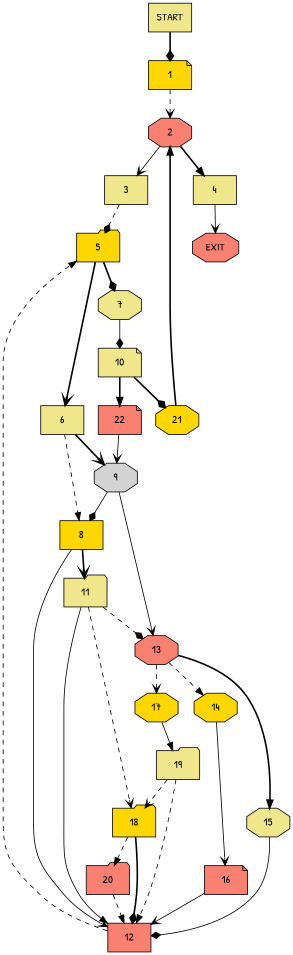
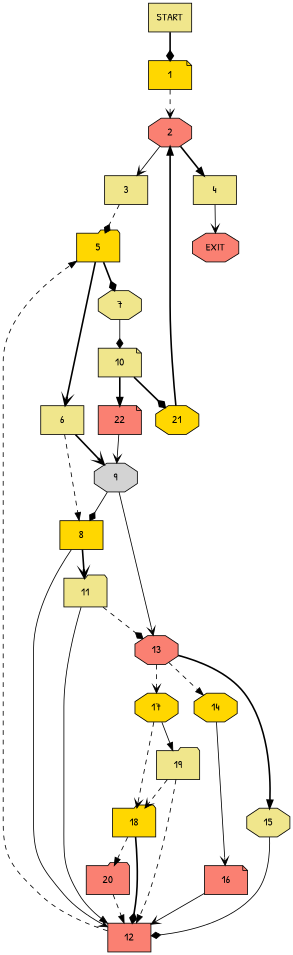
(109, 703) -> (146, 761)
